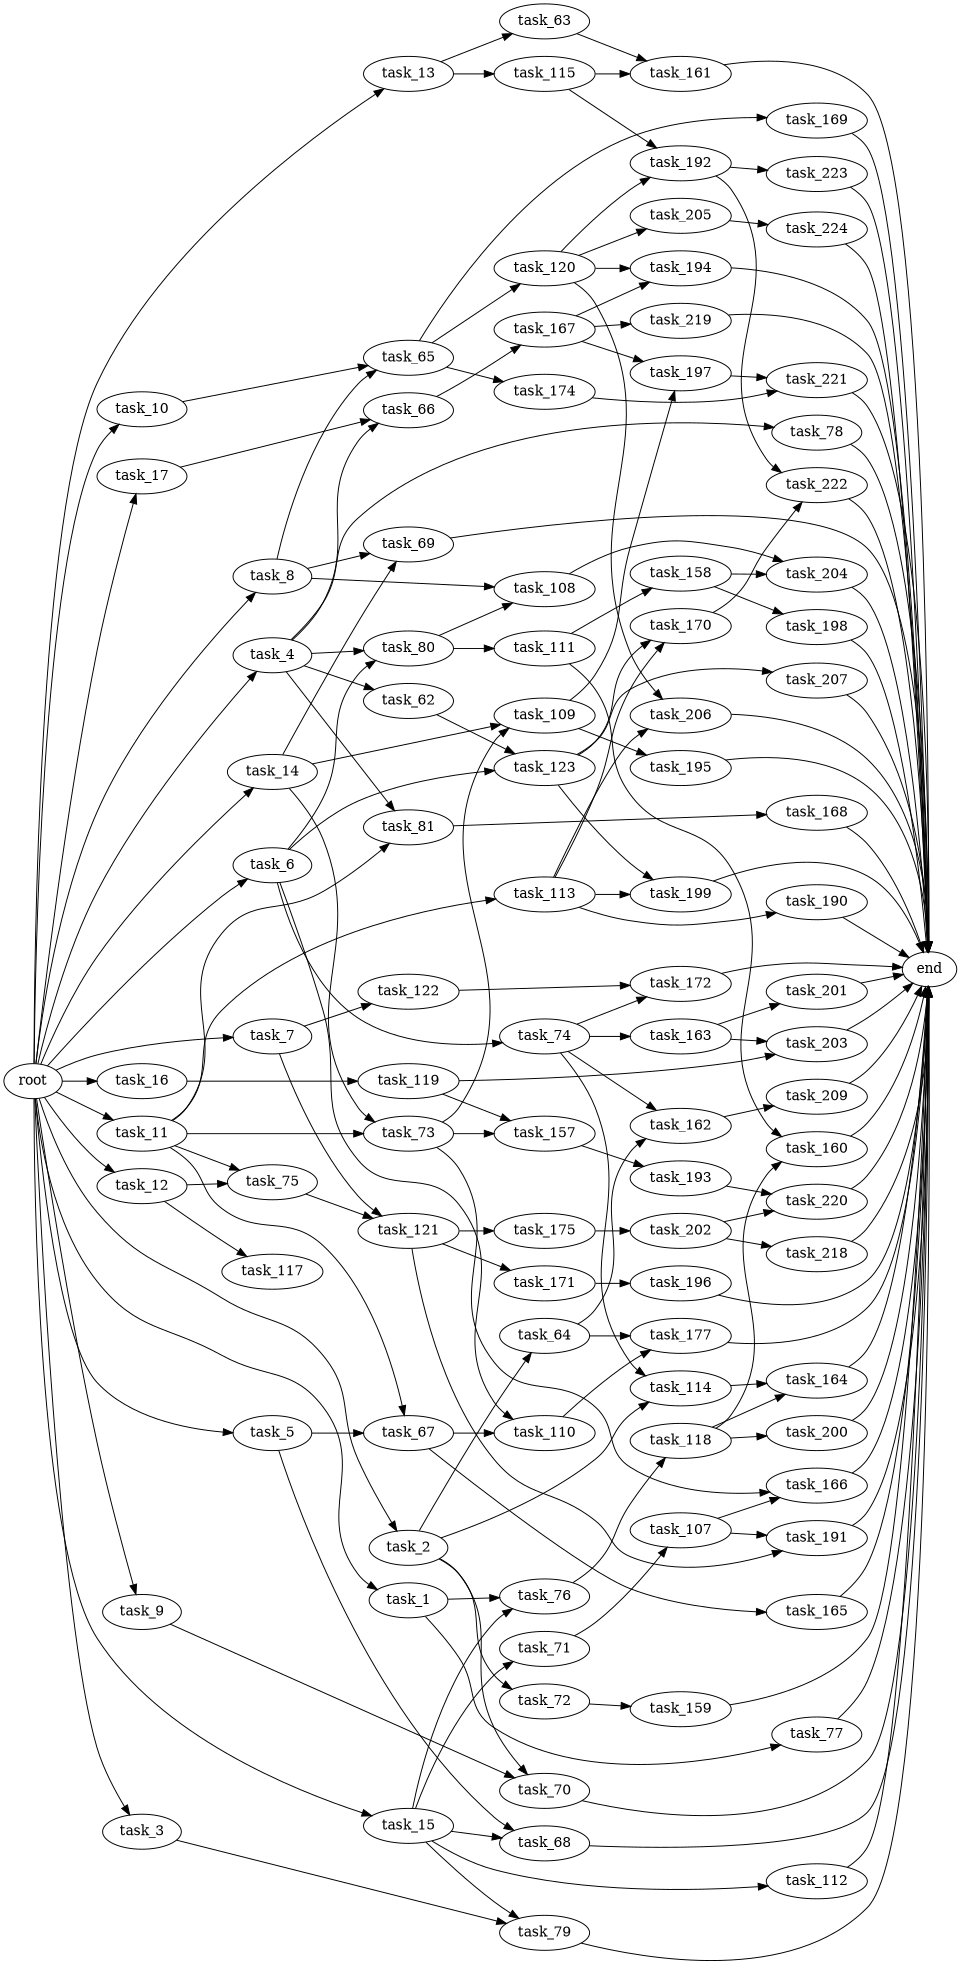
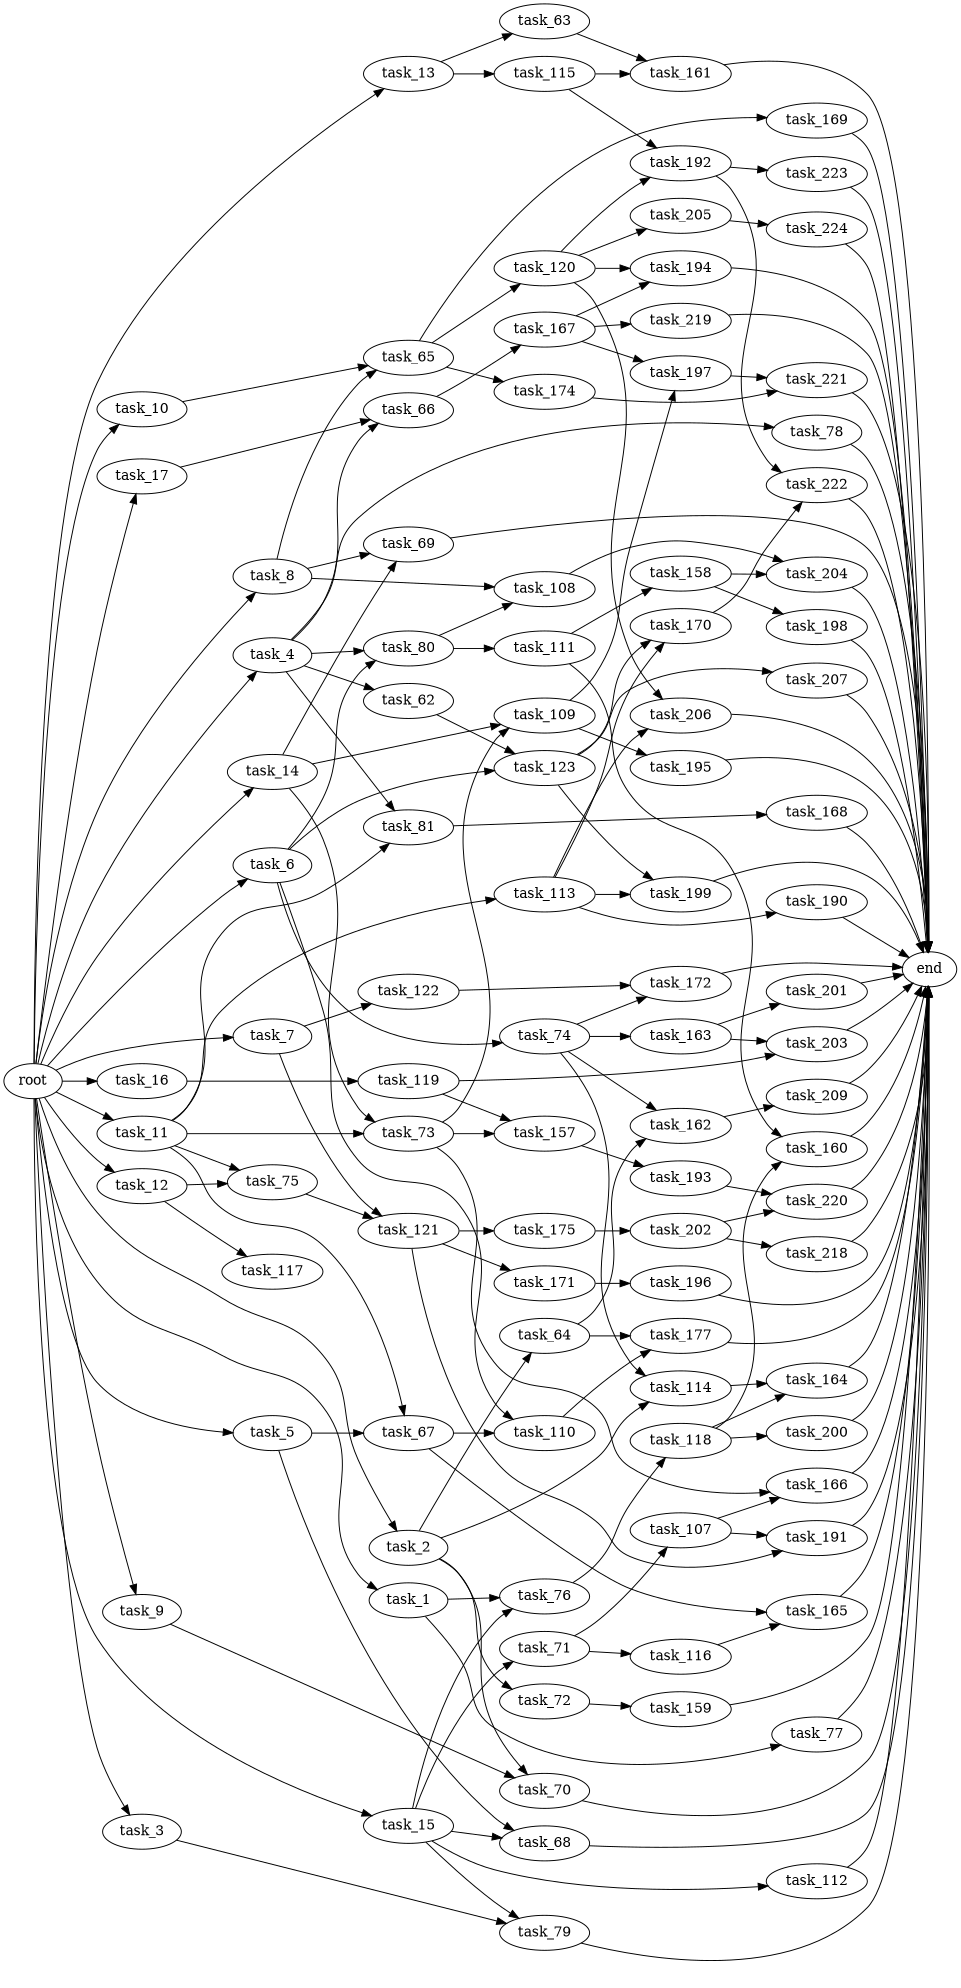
none -> (681, 1657)
